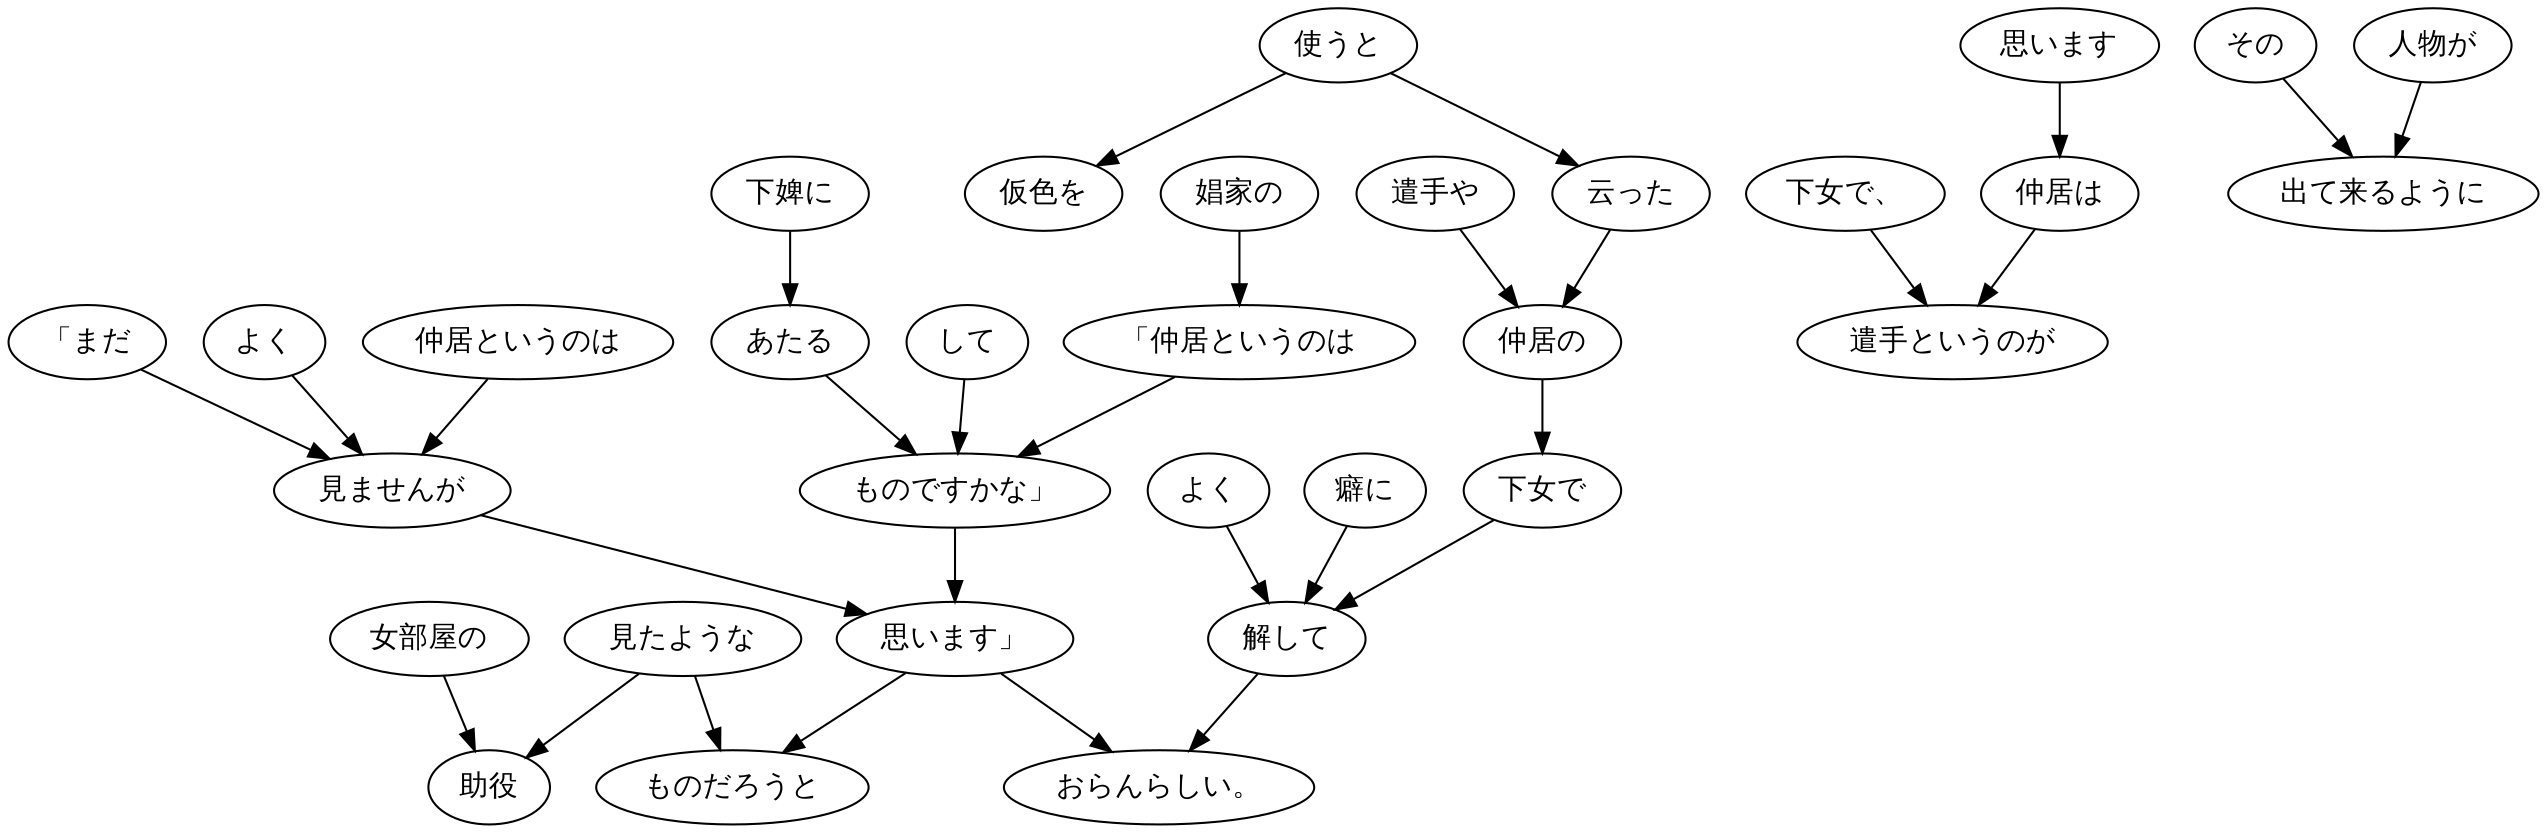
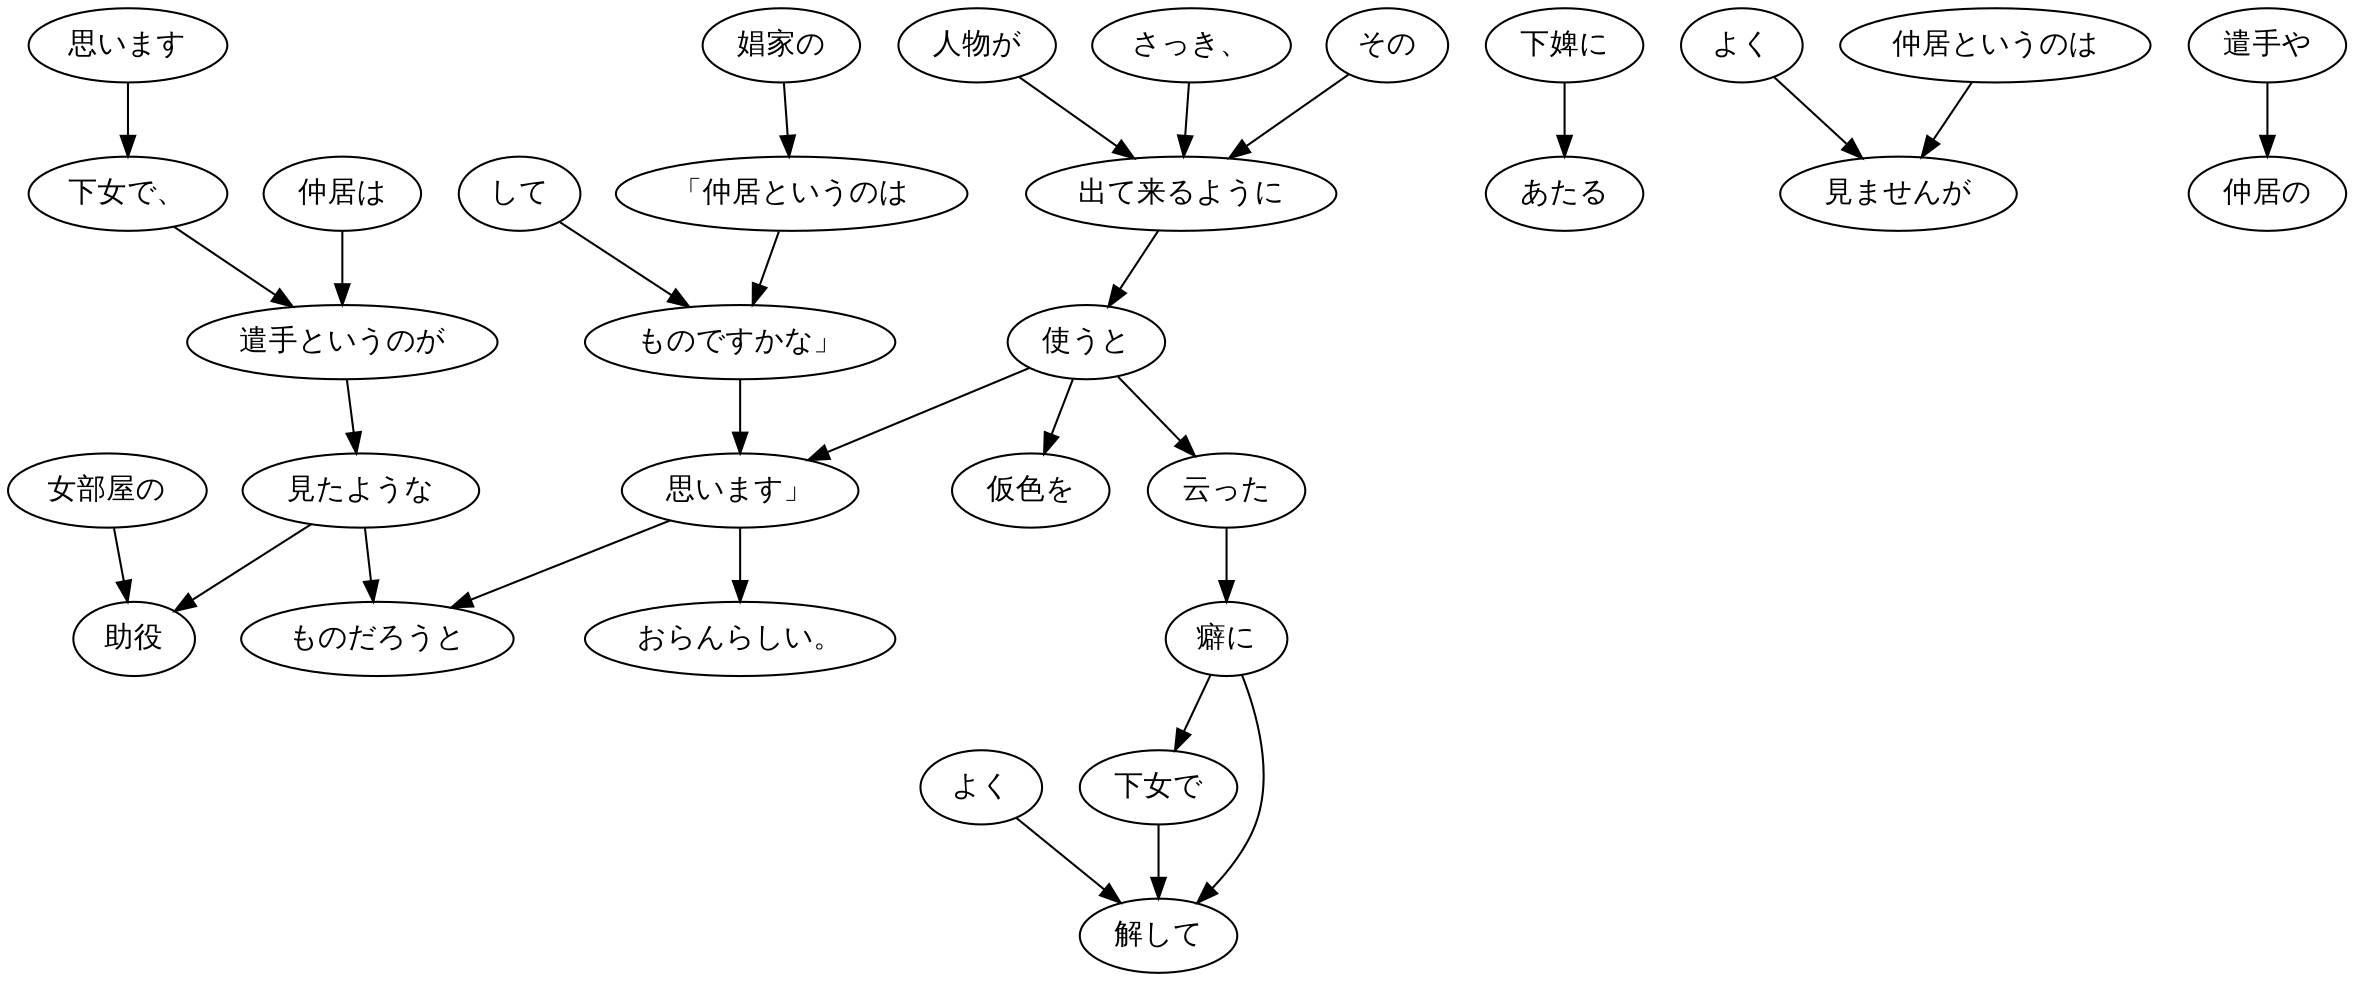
none -> (1192, 45)
(2060, 109) -> (128, 109)
(1592, 259) -> (1227, 555)
none -> (1139, 260)
(87, 342) -> none
none -> (350, 406)
(1542, 406) -> (1197, 703)
(863, 408) -> none
(663, 562) -> (929, 410)
(1231, 704) -> none
